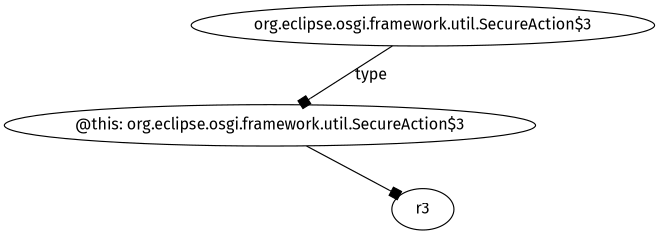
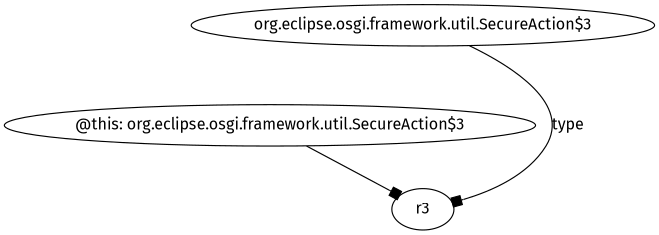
(351, 72) -> (552, 127)
